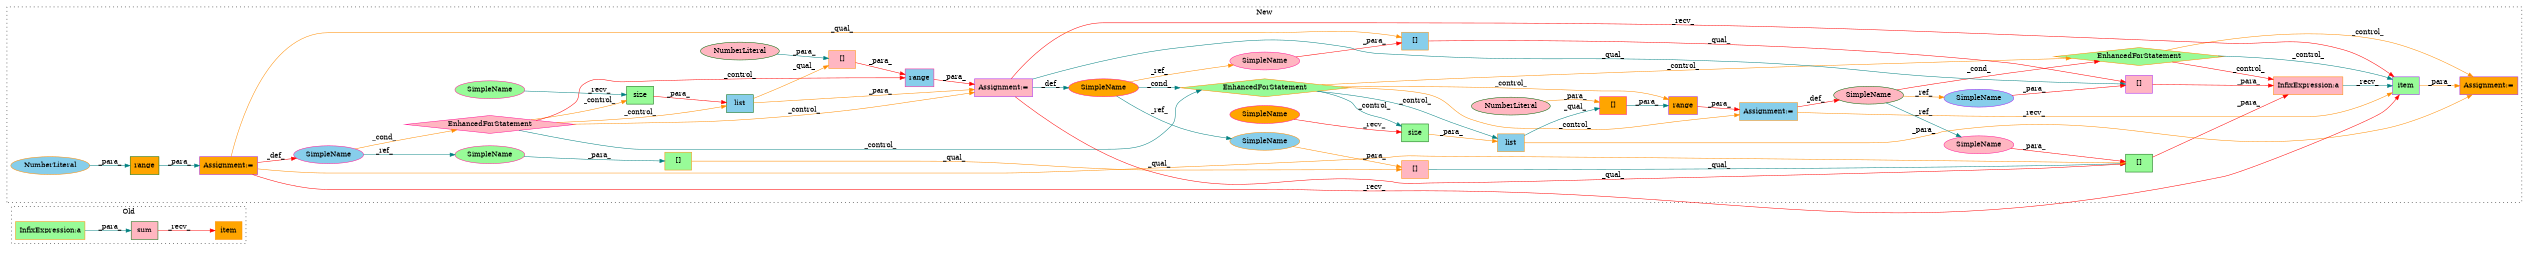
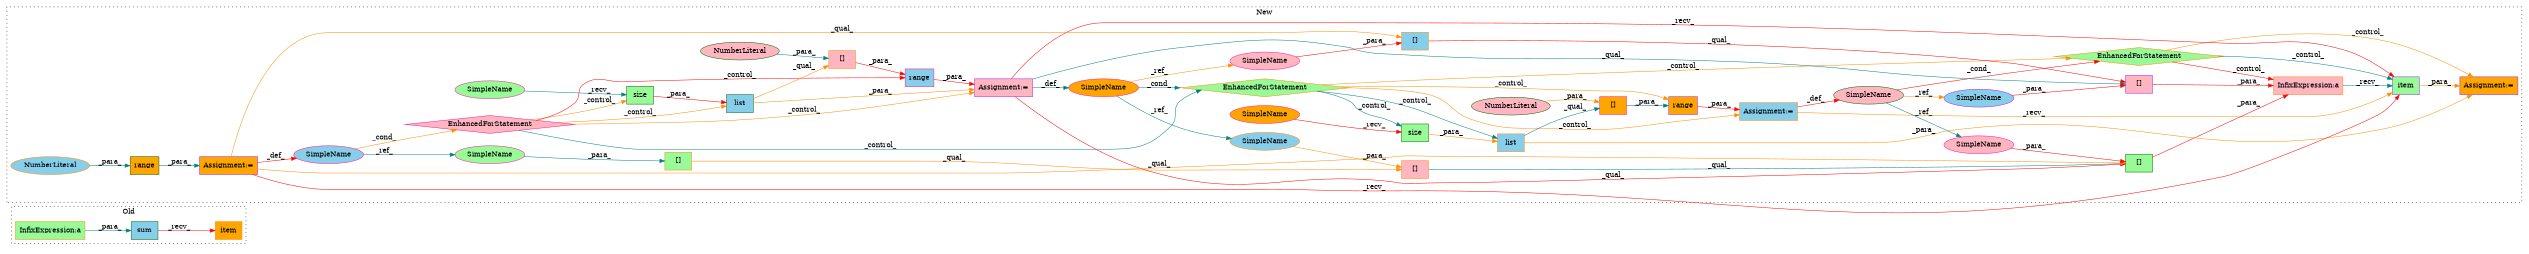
(145, 231) -> (145, 231)
